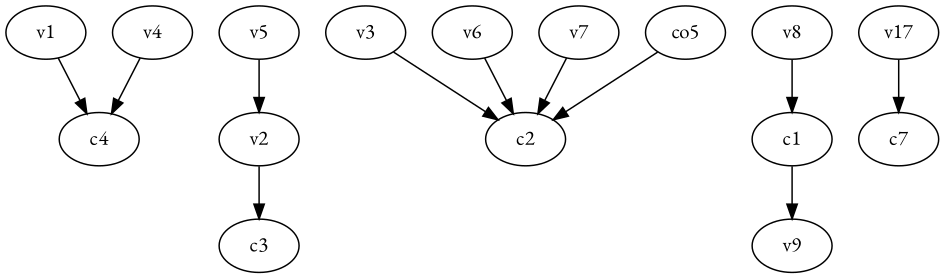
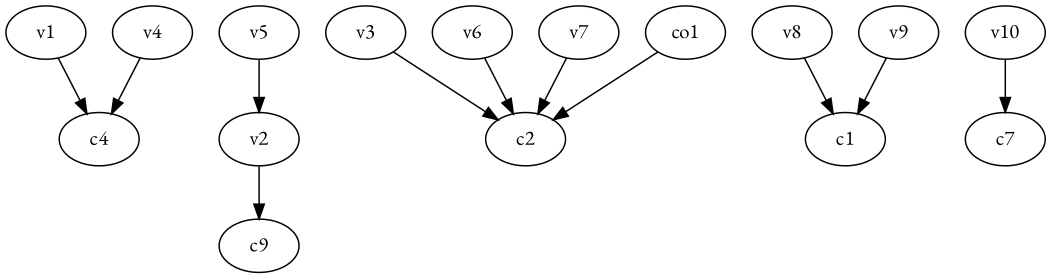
(685, 33) -> (685, 33)
(899, 33) -> (1005, 33)
(792, 185) -> (875, 79)
(259, 246) -> (259, 246)
